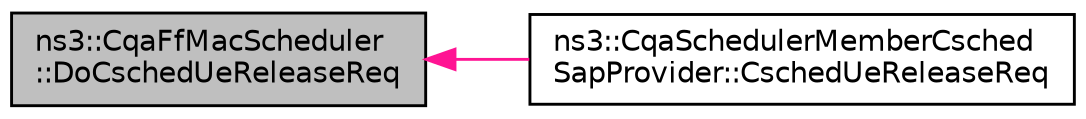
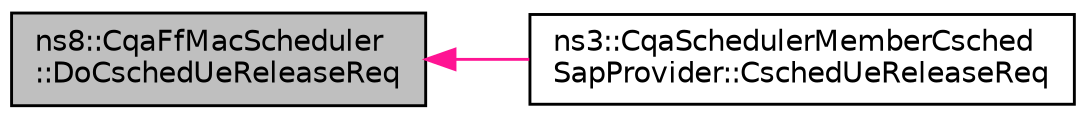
(219, 59) -> (219, 59)
